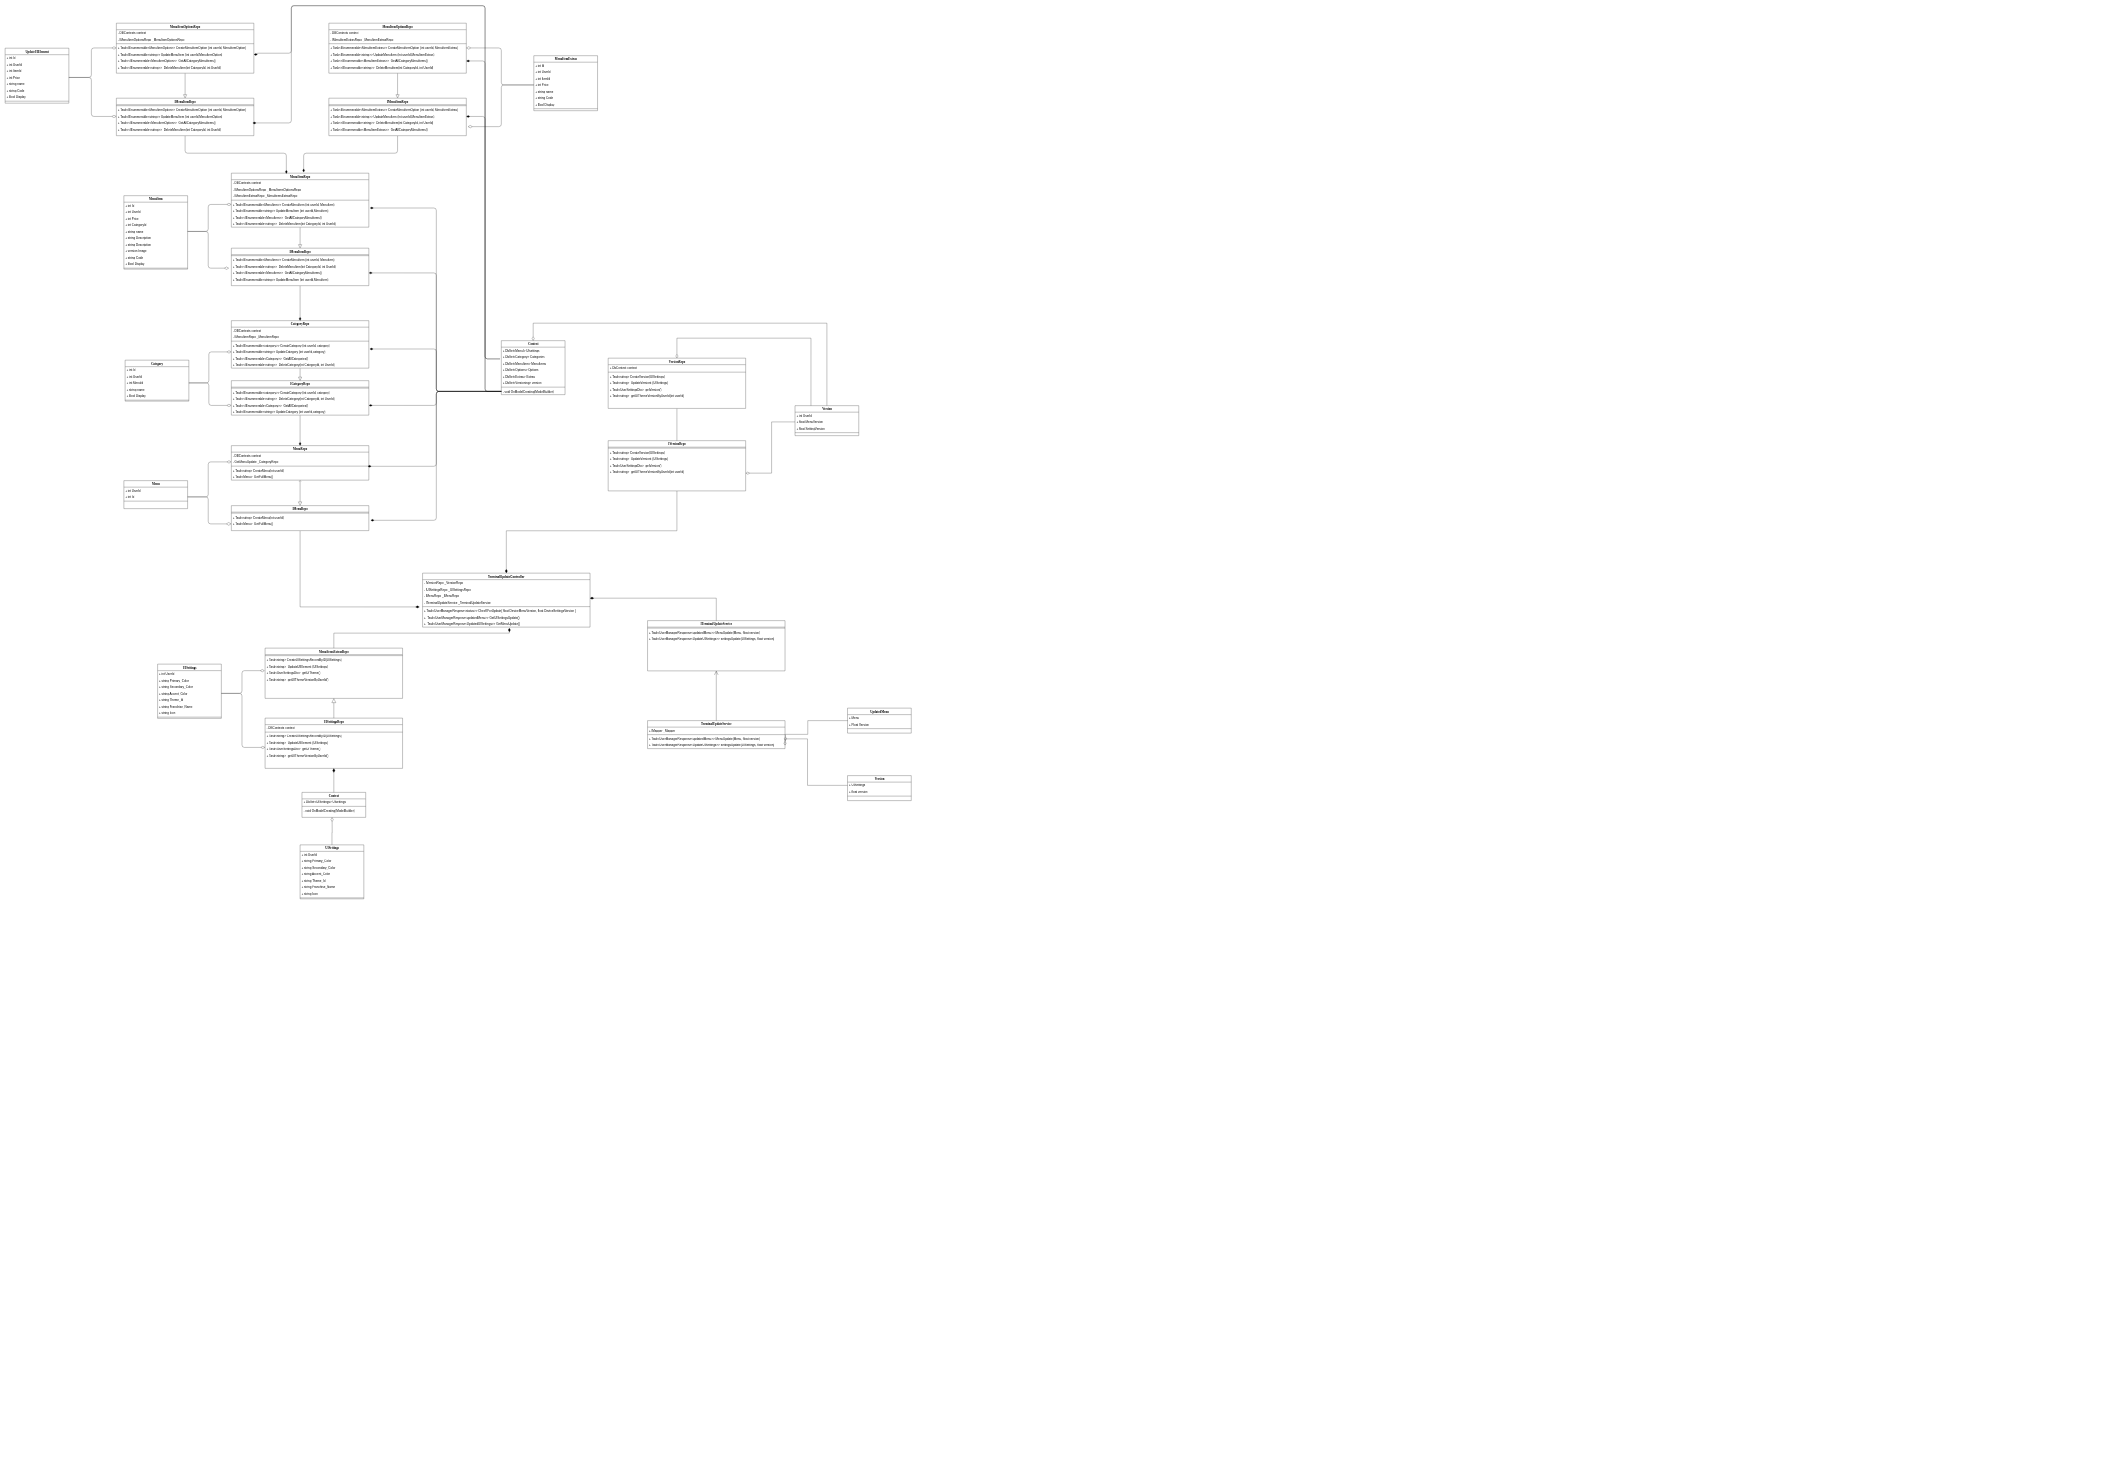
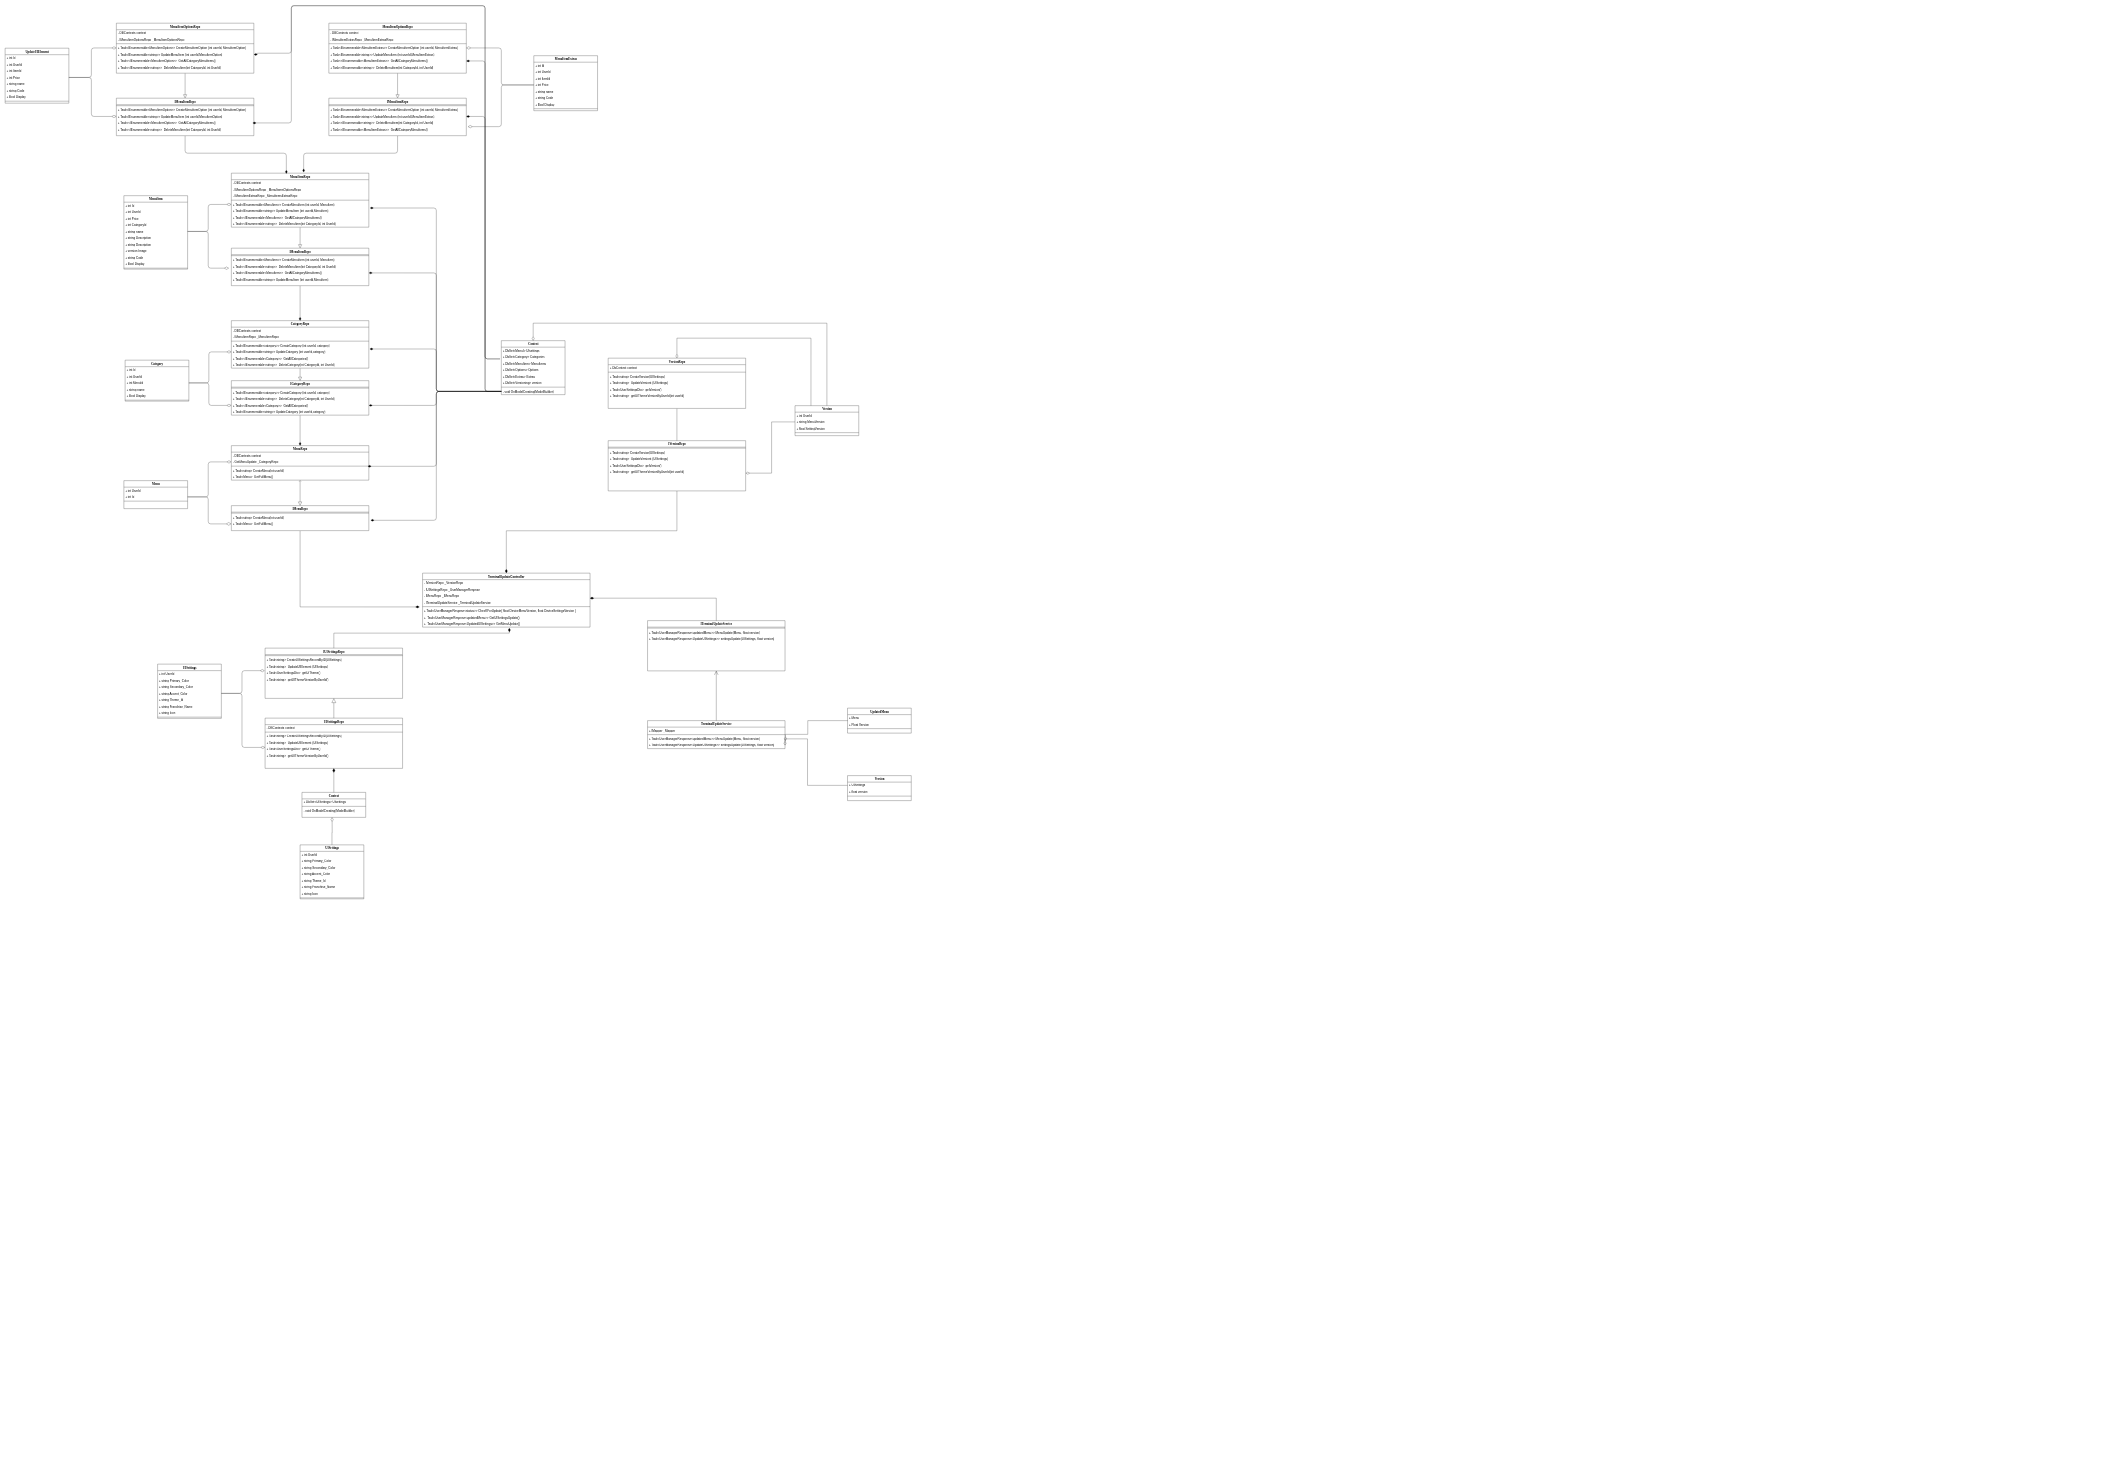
(811, 422) -> (812, 422)
(450, 589) -> (454, 589)
(334, 651) -> (334, 651)
